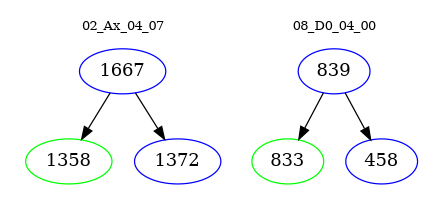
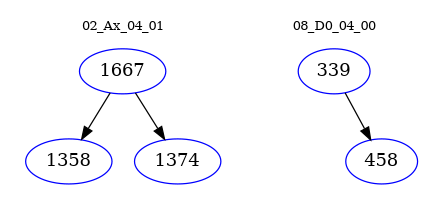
(123, 27) -> (123, 27)
(334, 71) -> (334, 71)
(69, 161) -> (69, 161)
(178, 161) -> (178, 161)
(288, 161) -> none
